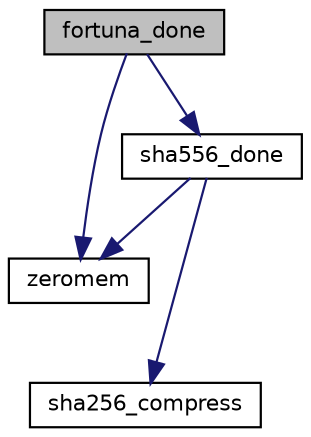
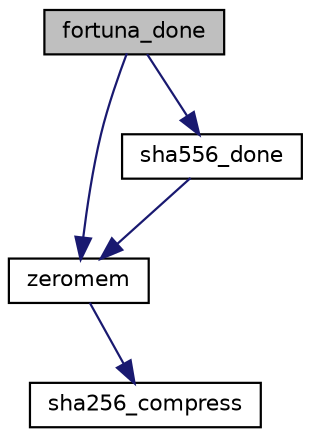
(182, 270) -> (107, 333)
